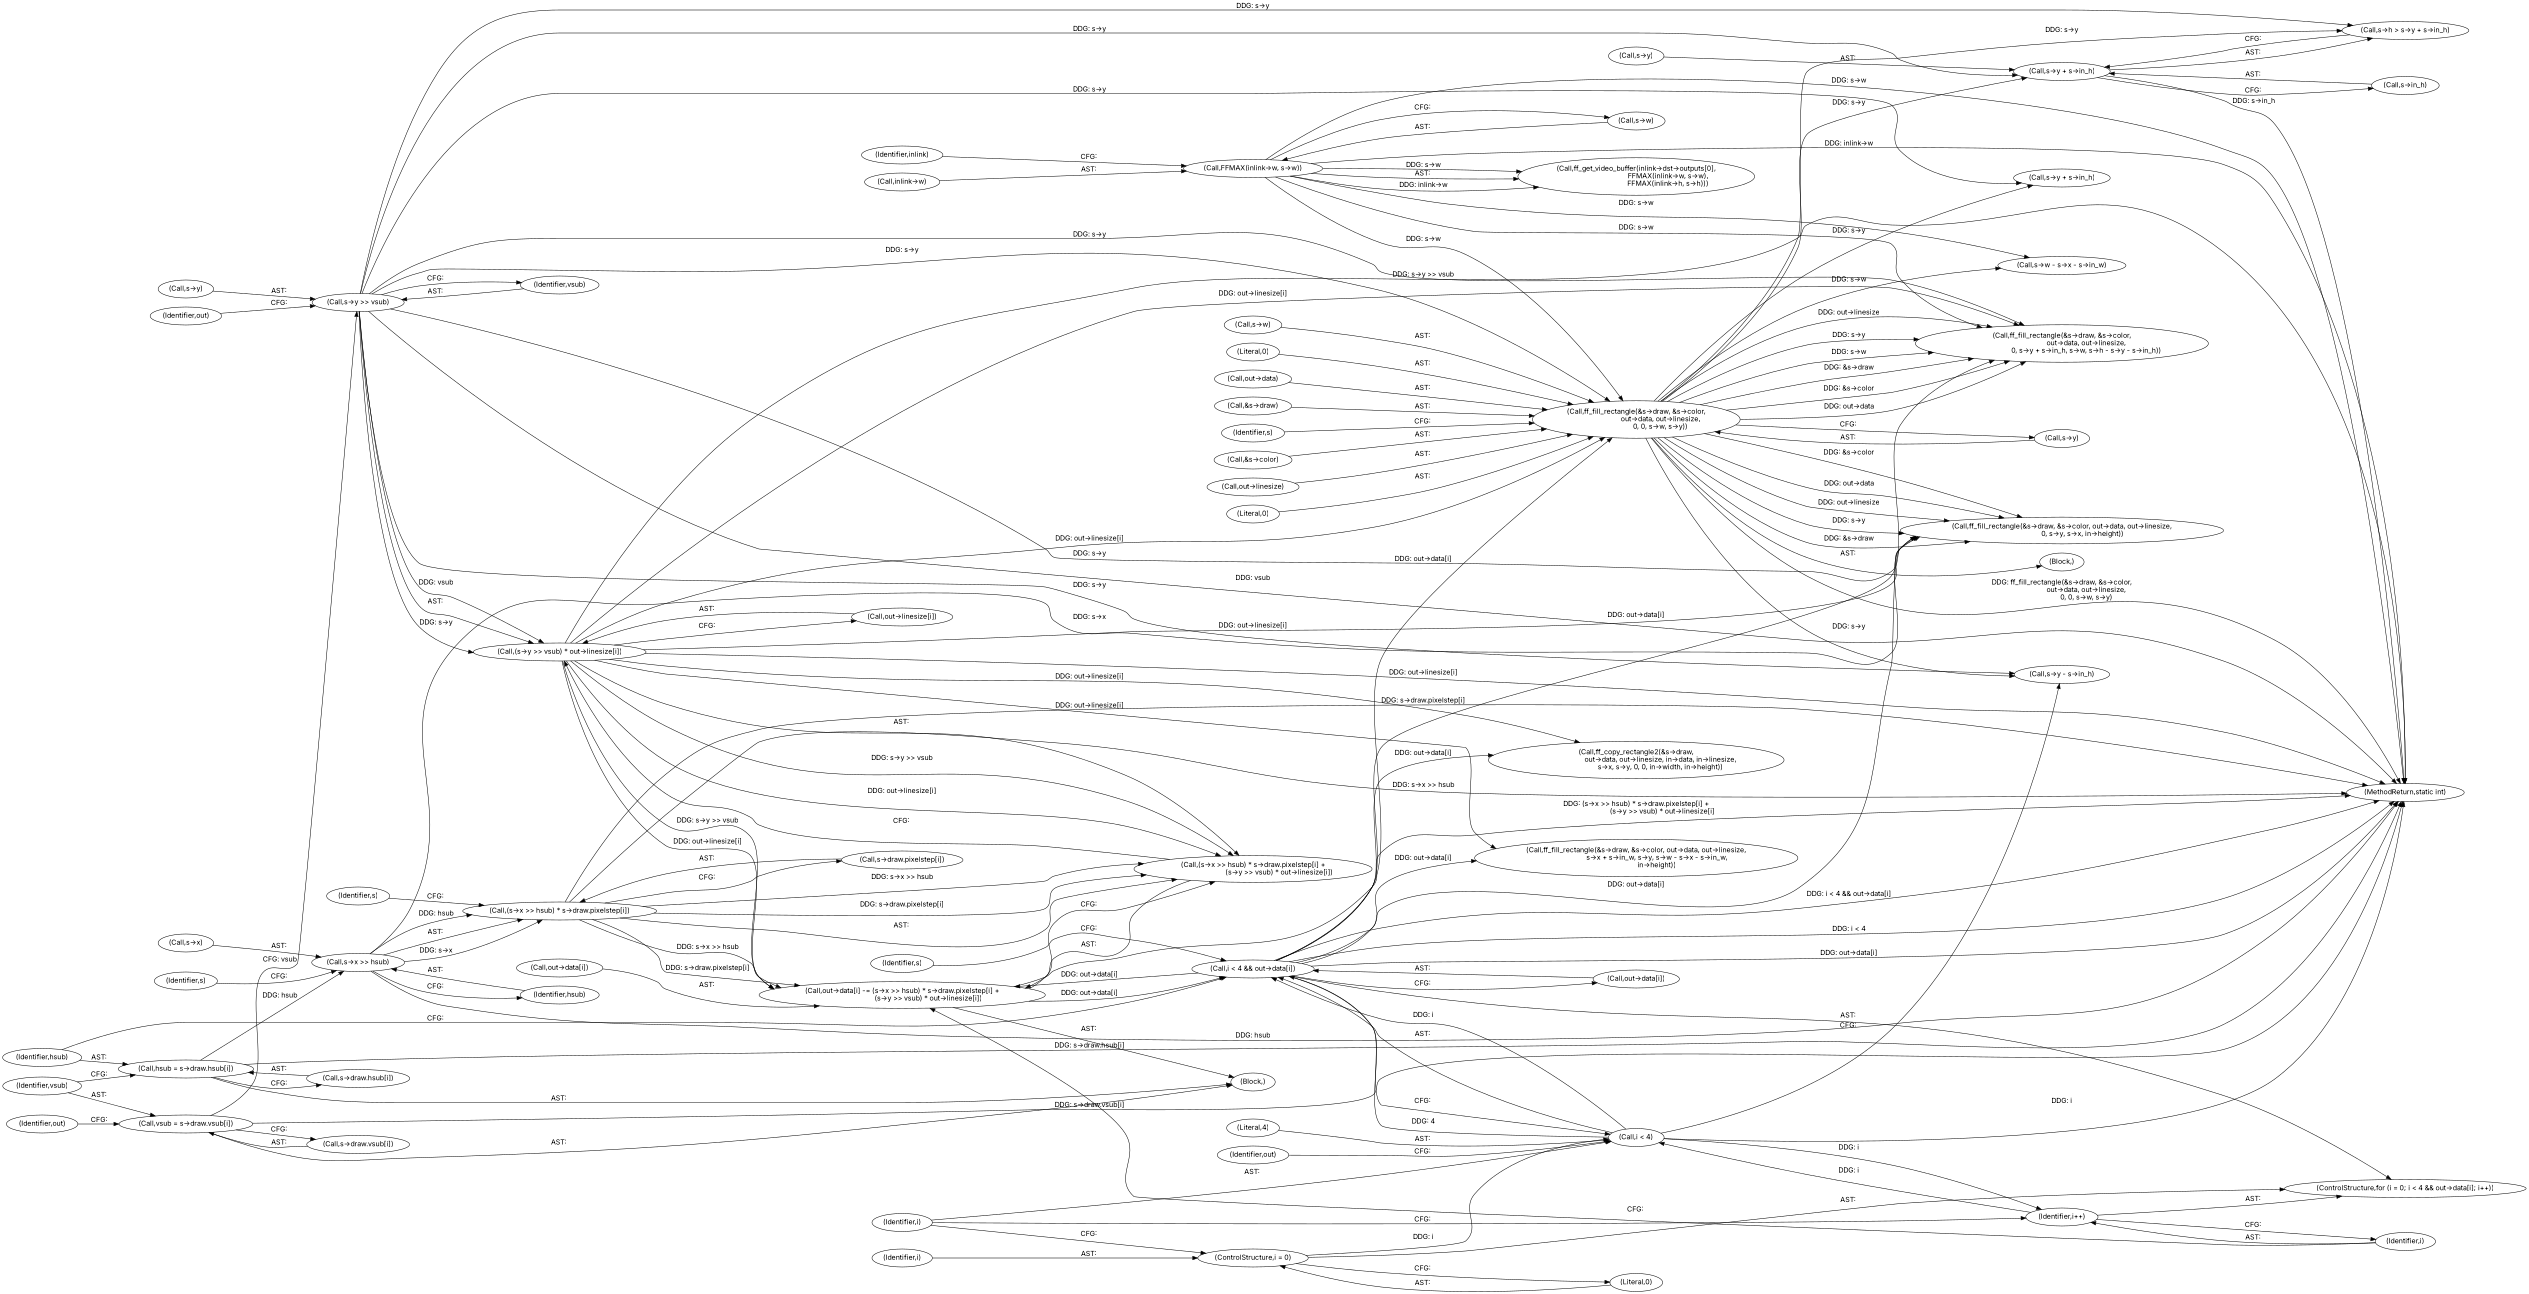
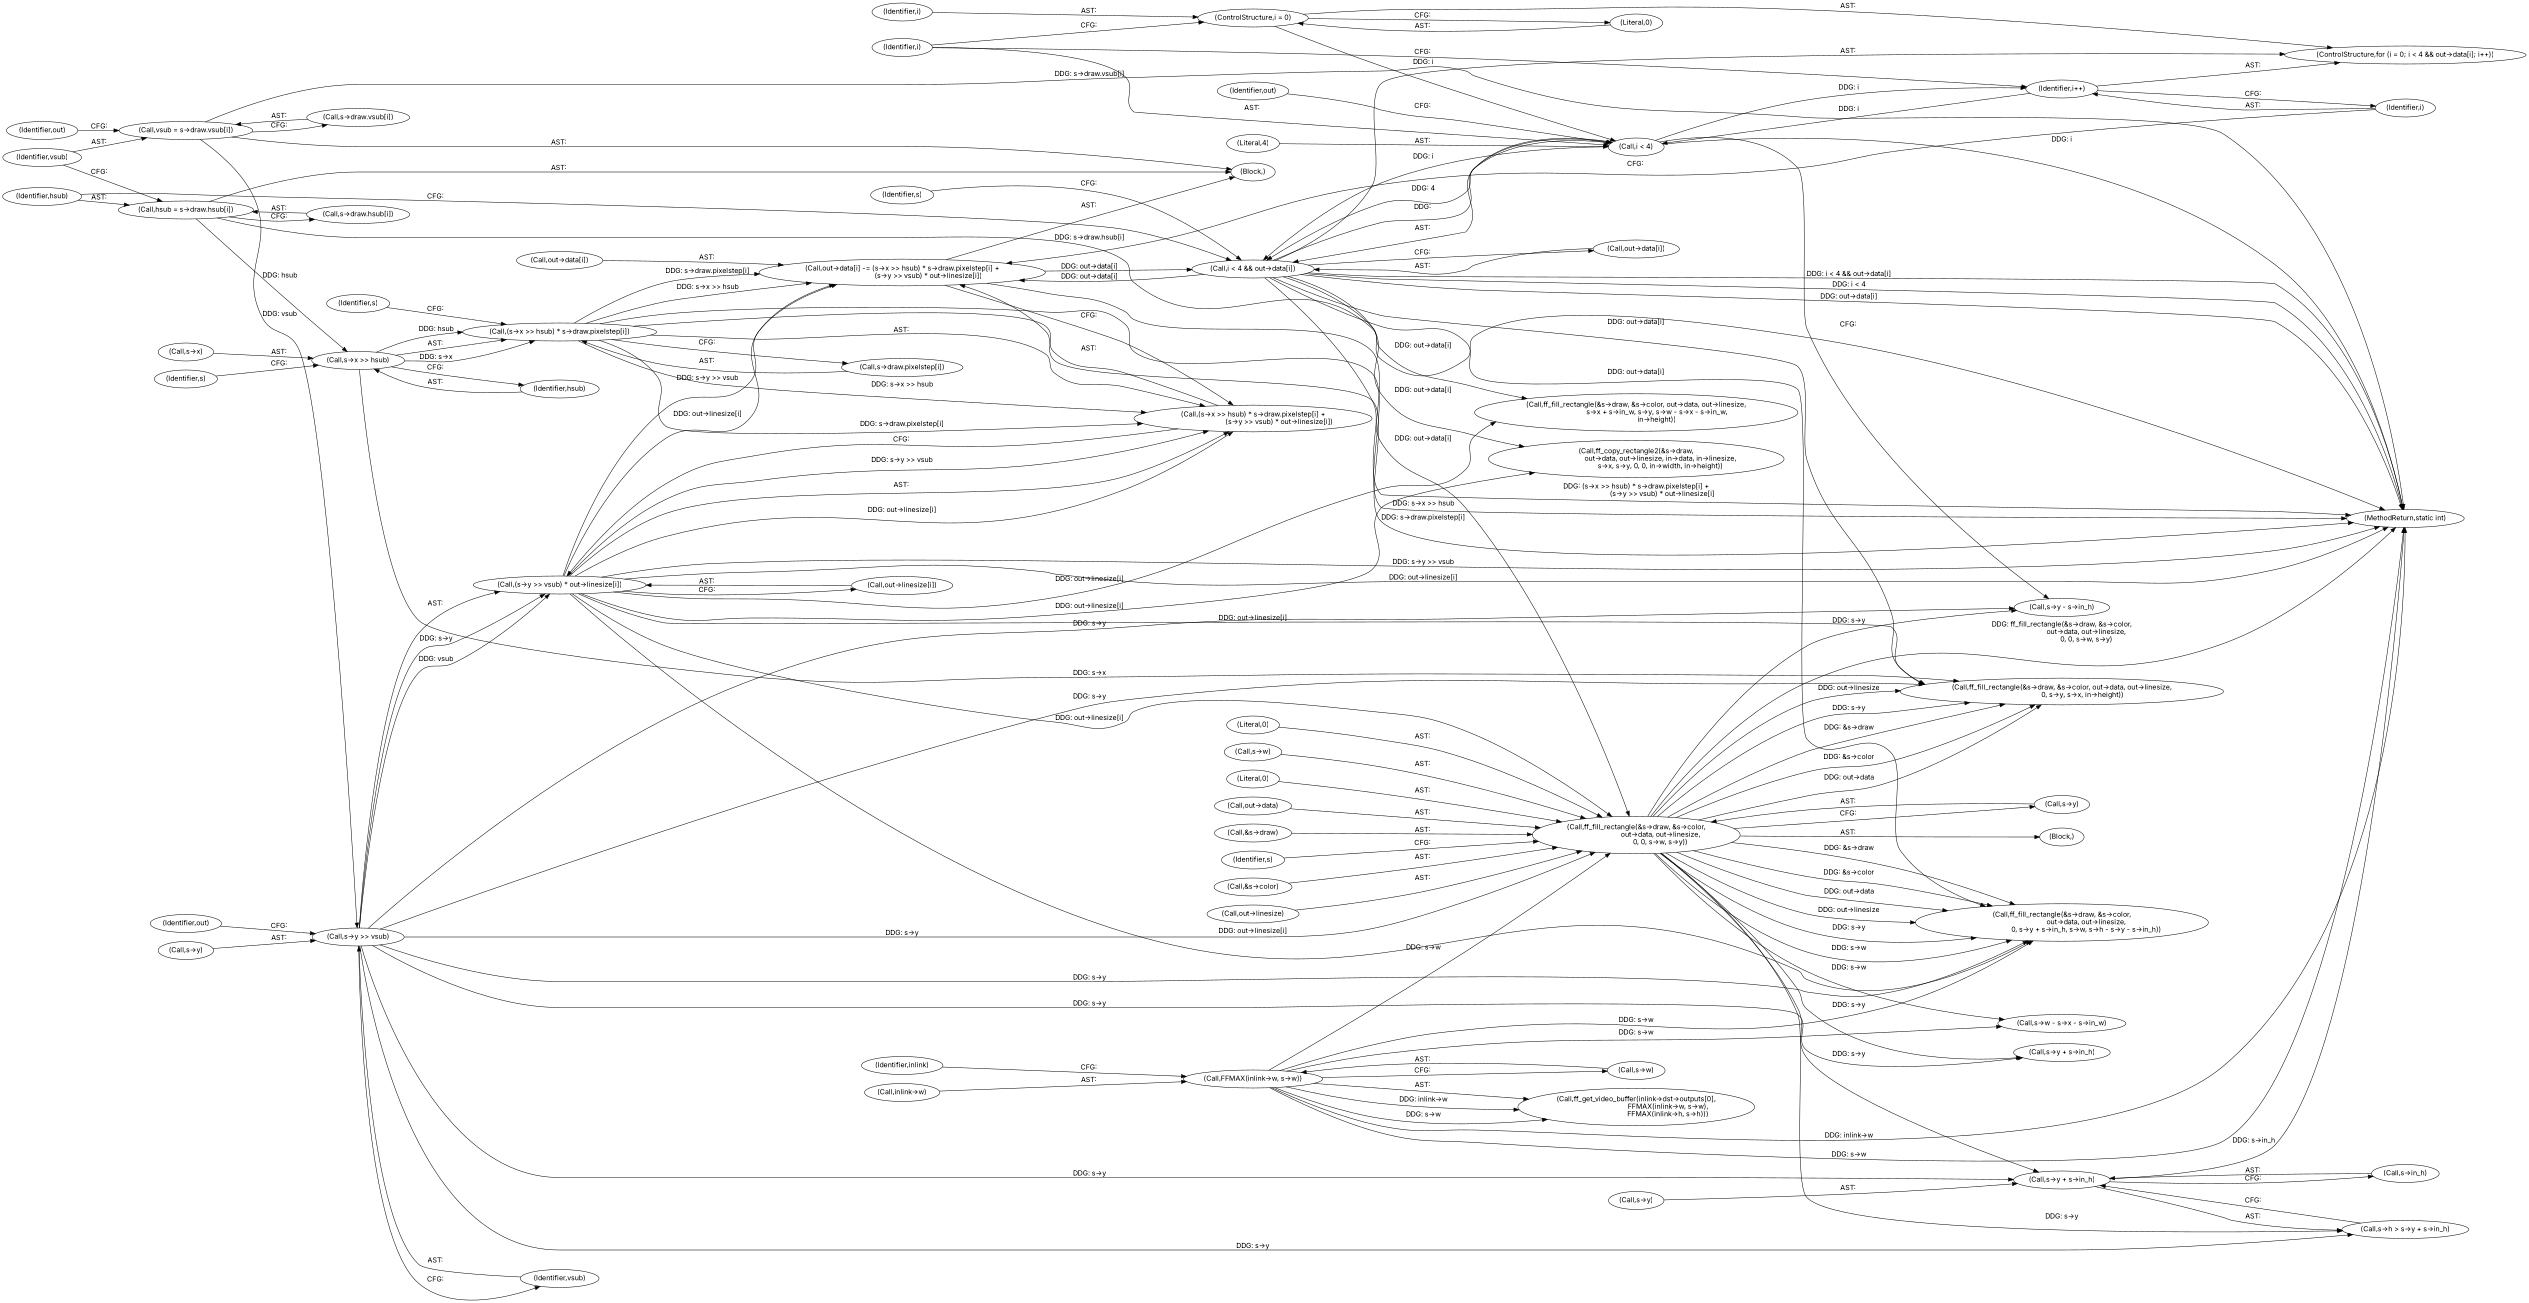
(1367, 602) -> none
(280, 960) -> (280, 314)
(1416, 1040) -> none
(1423, 1101) -> (1423, 207)
